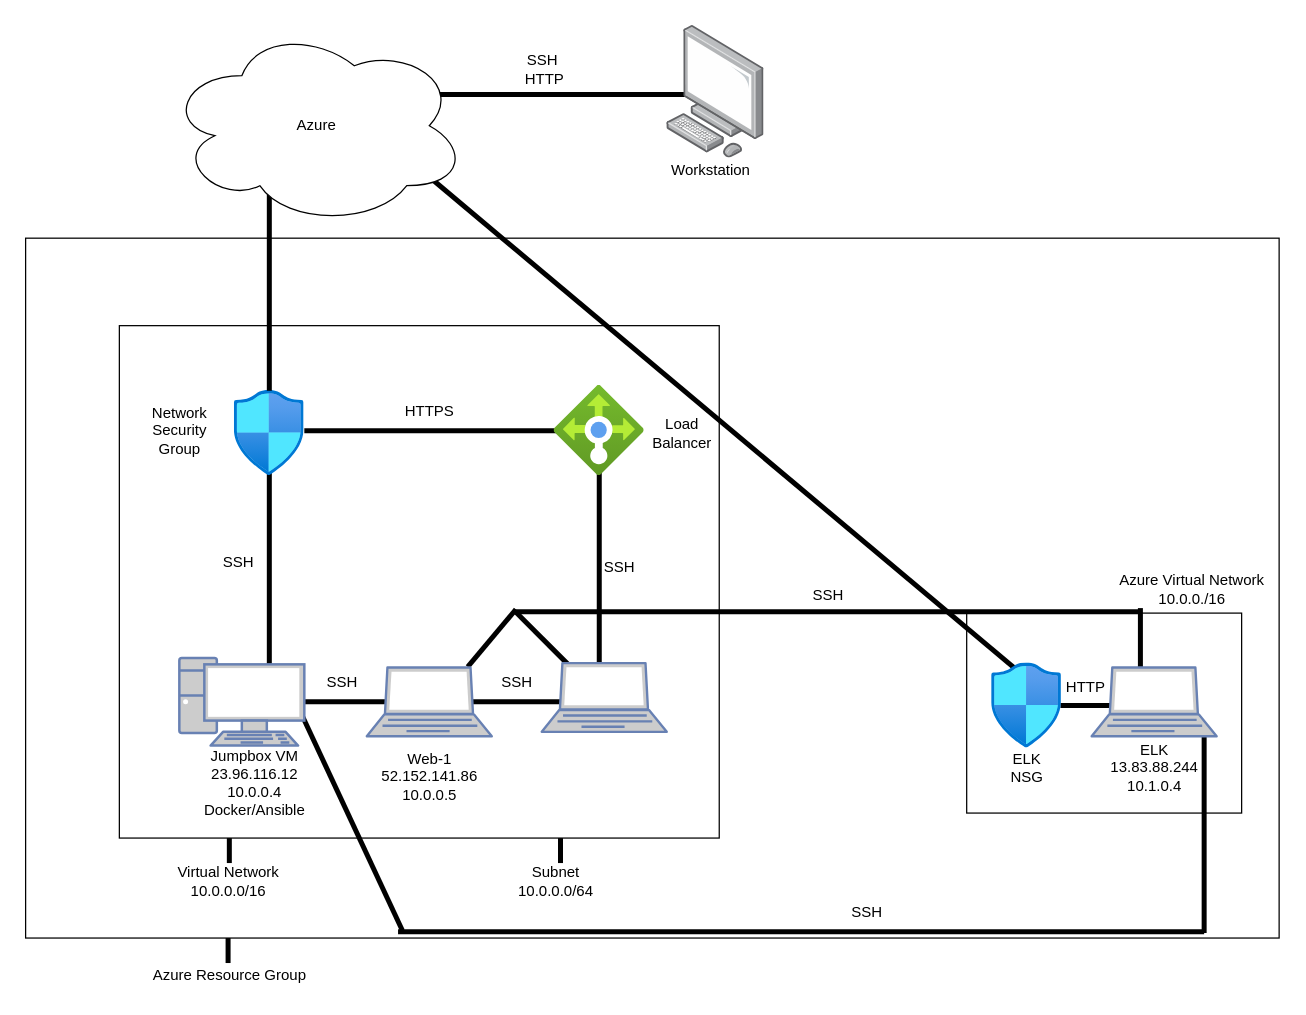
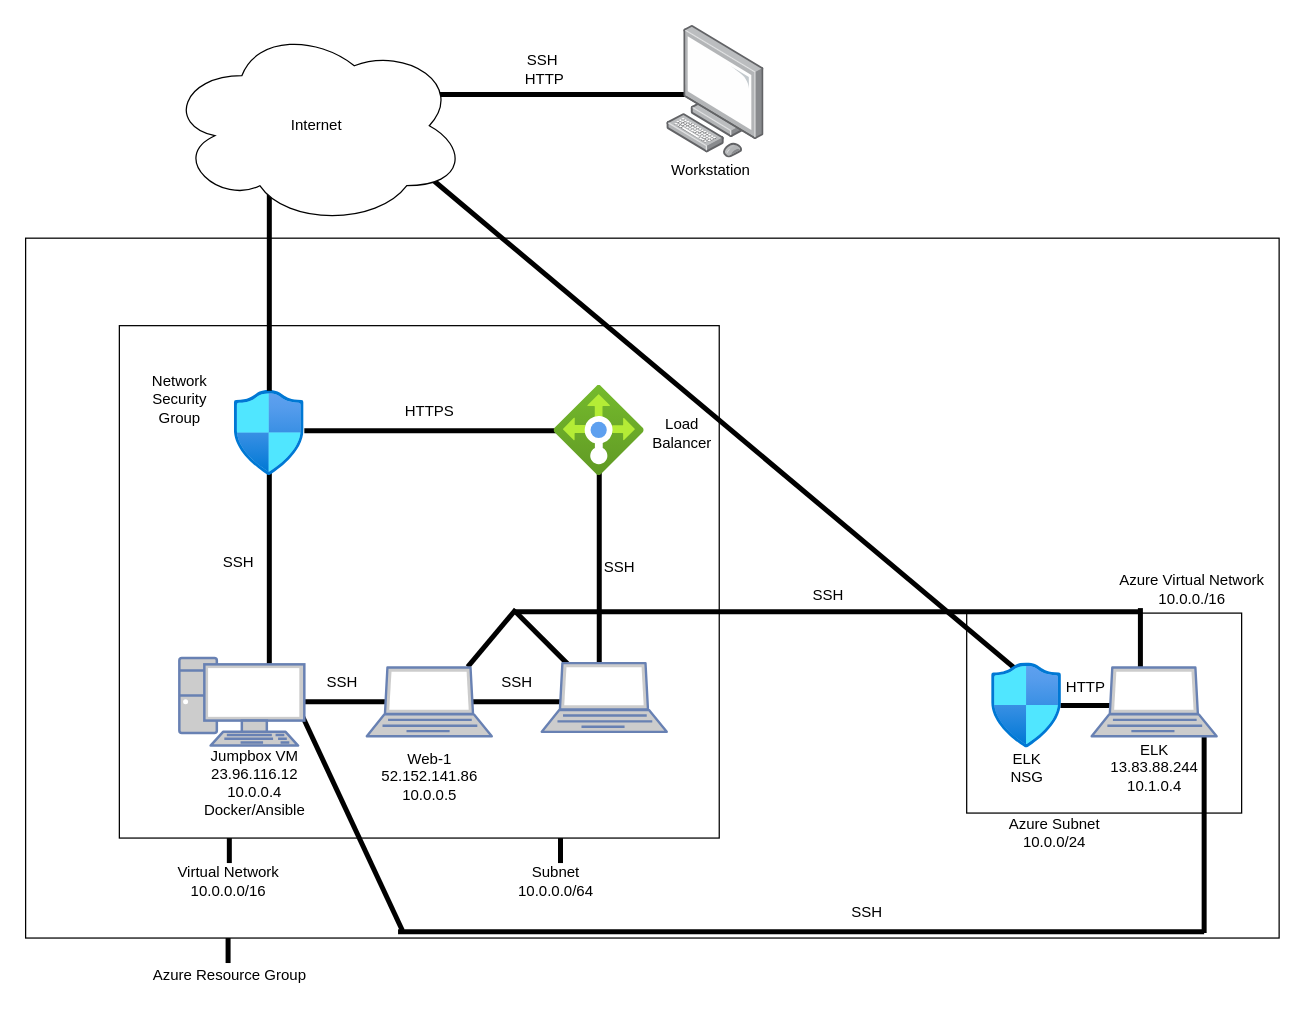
(317, 126) -> (317, 126)
(179, 431) -> (179, 399)
none -> (1054, 833)
